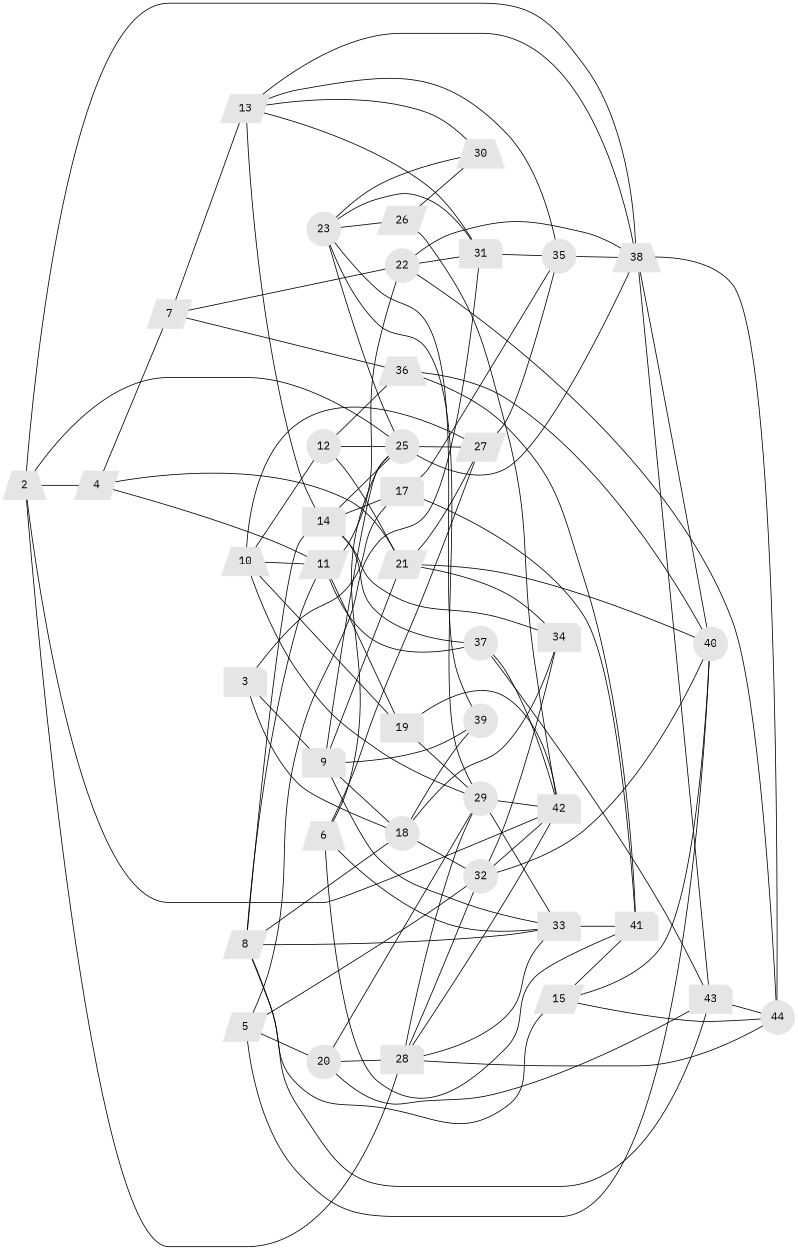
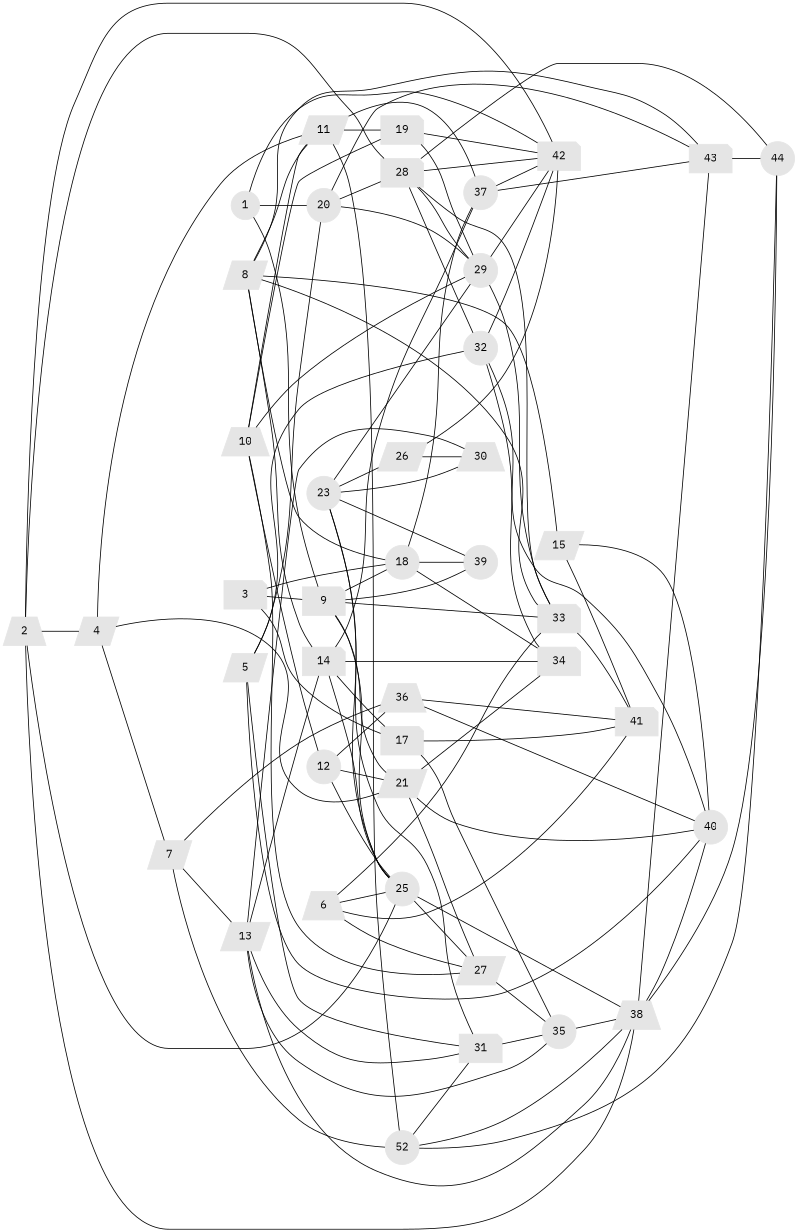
none -> (245, 205)
(402, 266) -> (402, 1148)
(439, 854) -> (438, 376)
(659, 1017) -> none
